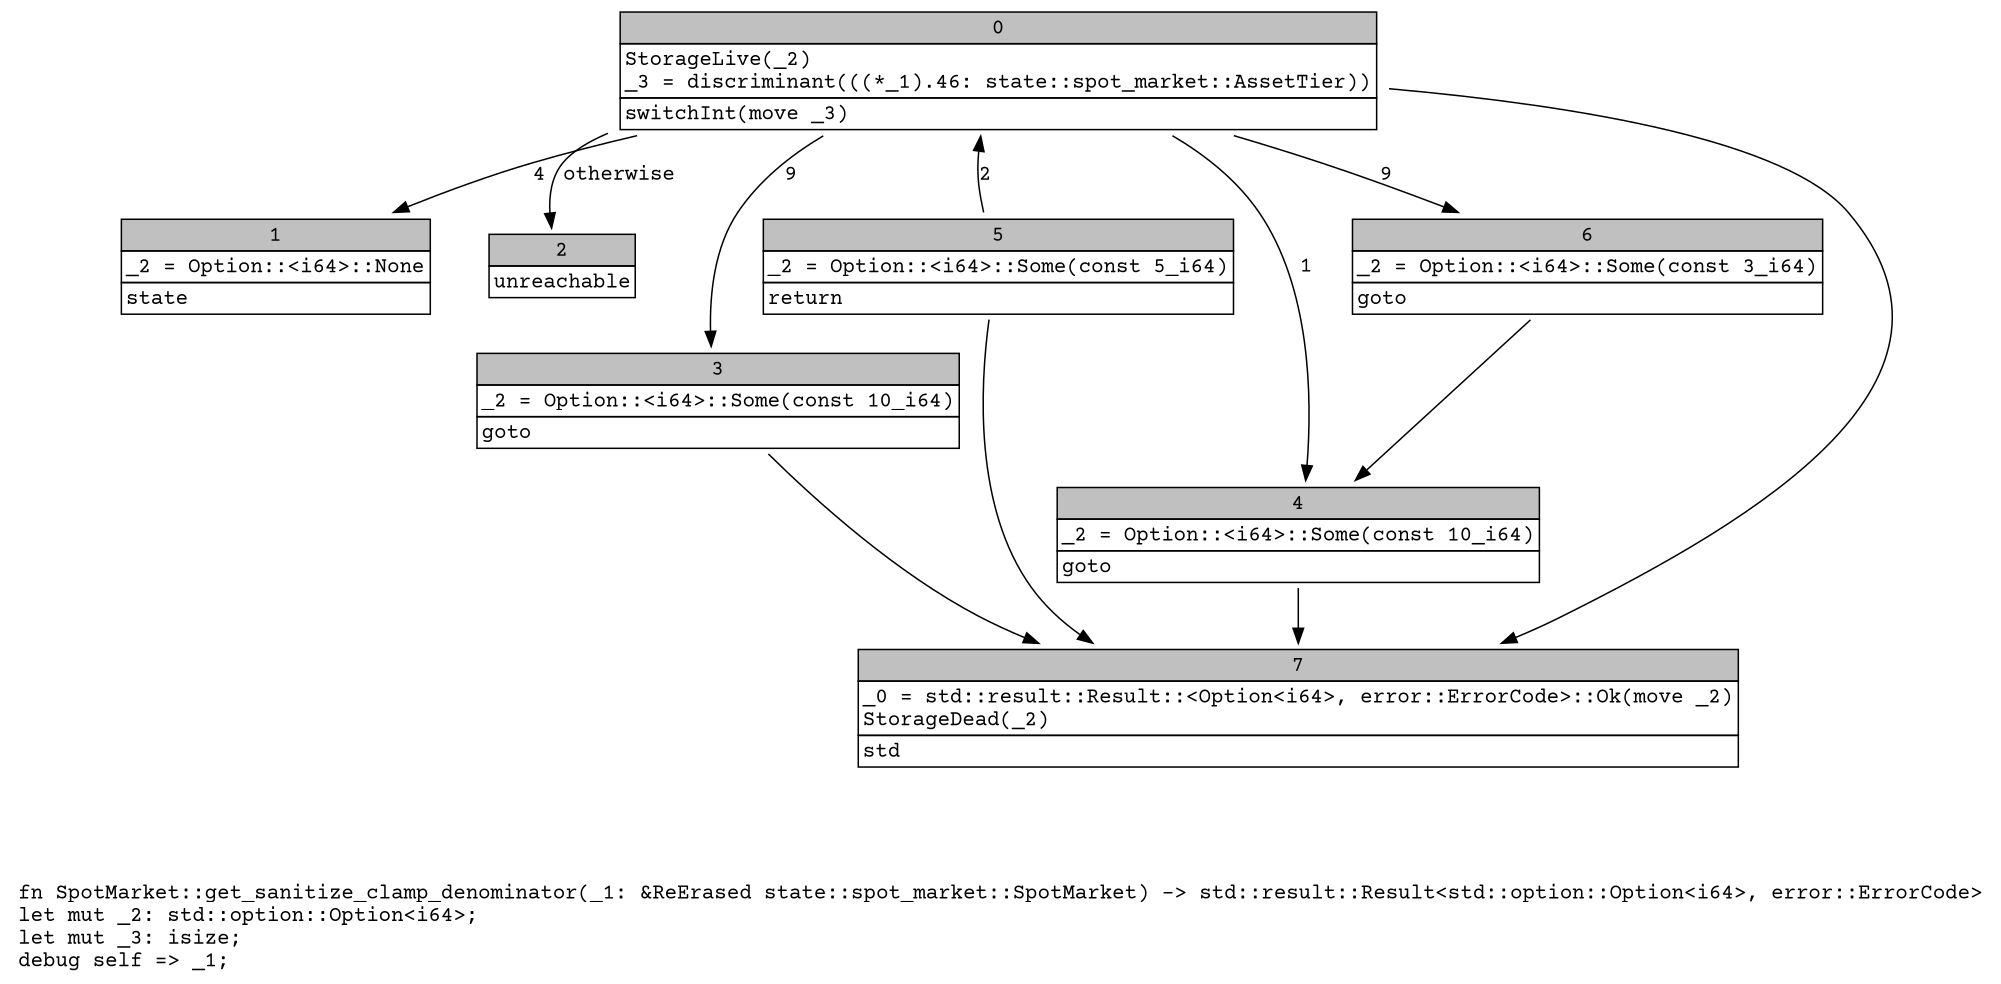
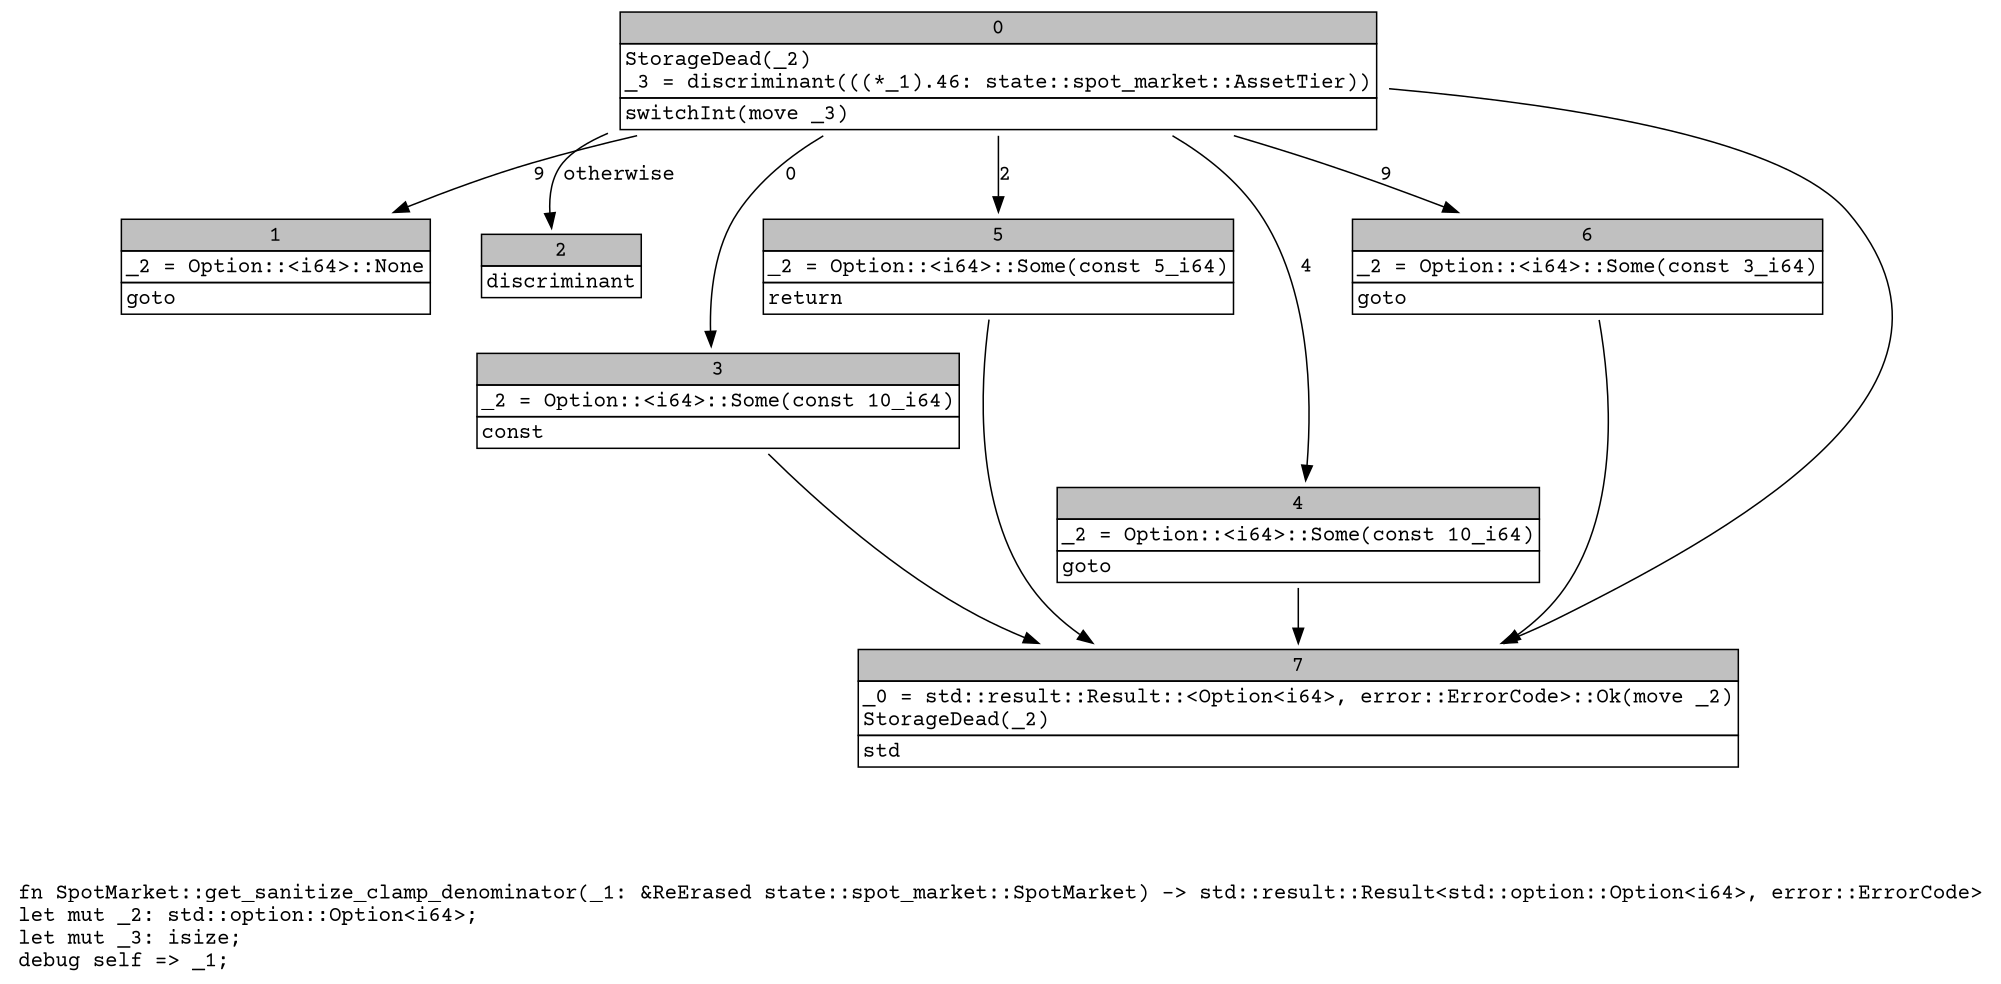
(718, 59) -> (718, 59)
(540, 174) -> (540, 174)
(791, 174) -> (791, 174)
(978, 182) -> (998, 166)
(1307, 266) -> (1307, 266)
(562, 281) -> (561, 281)
(158, 298) -> (152, 298)
(1449, 395) -> (1602, 491)
(507, 432) -> (513, 432)
